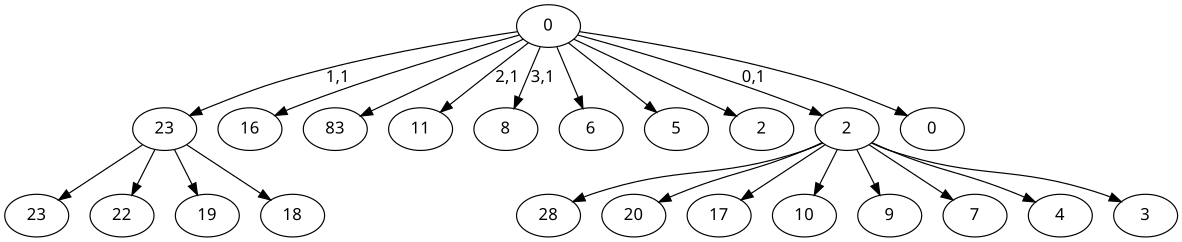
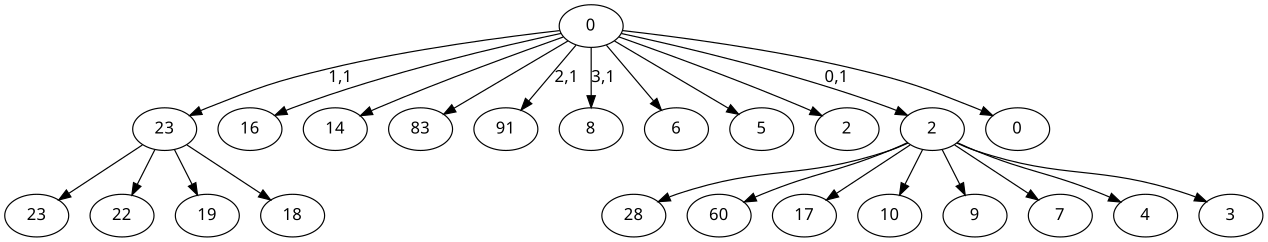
none -> (335, 129)
(421, 129) -> (506, 129)
(634, 216) -> (719, 216)
